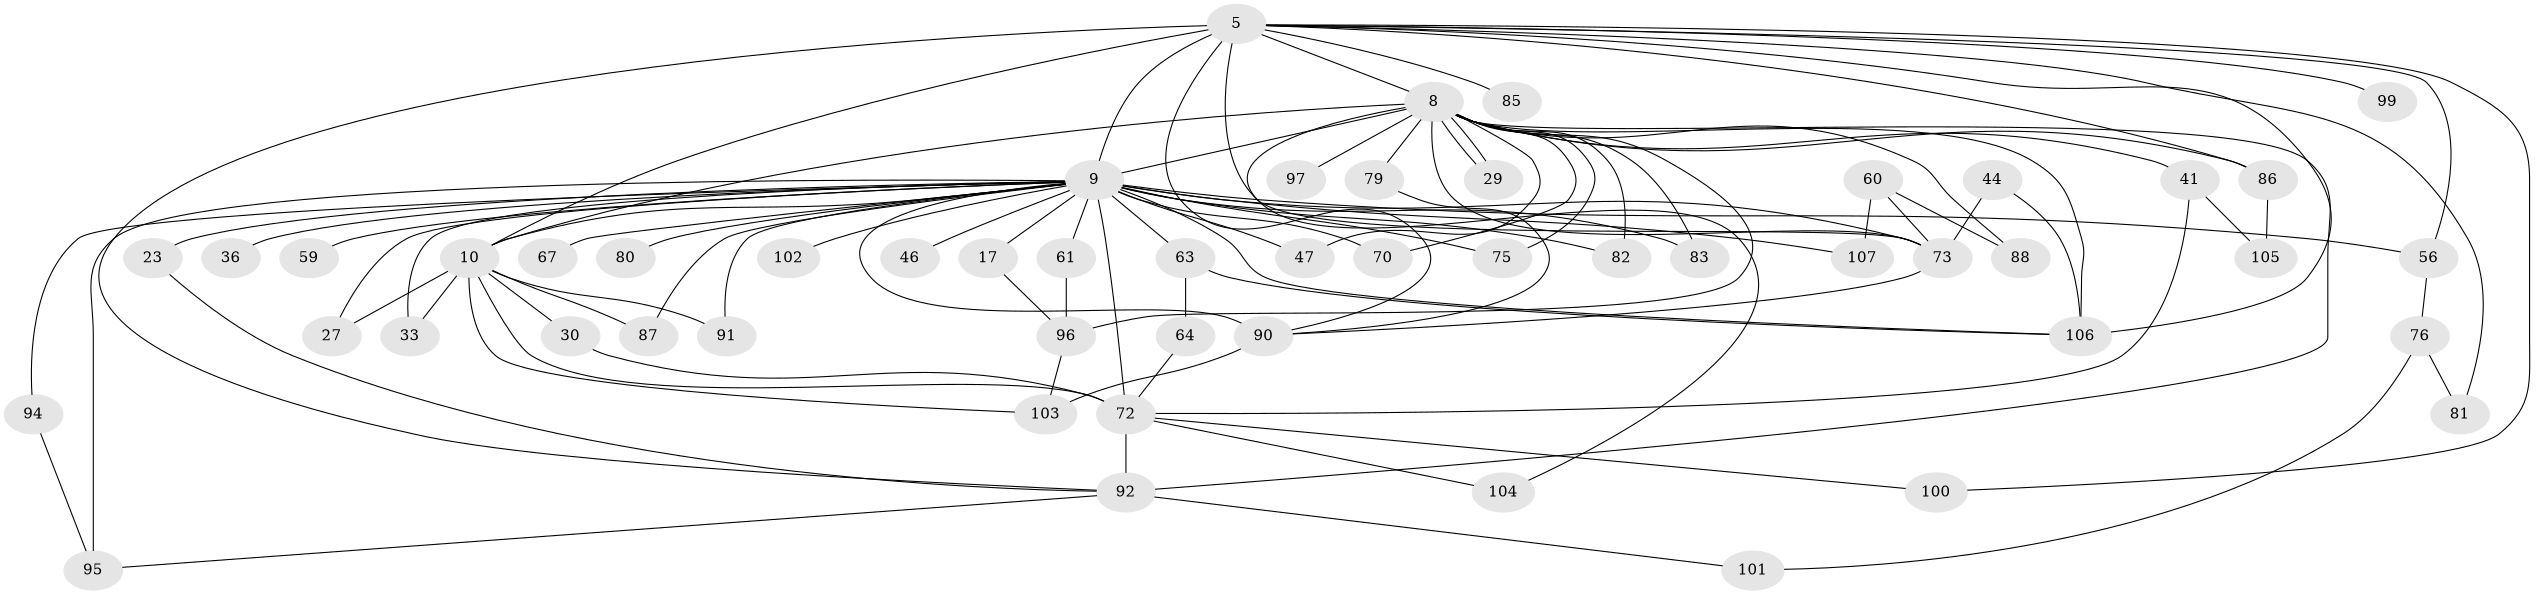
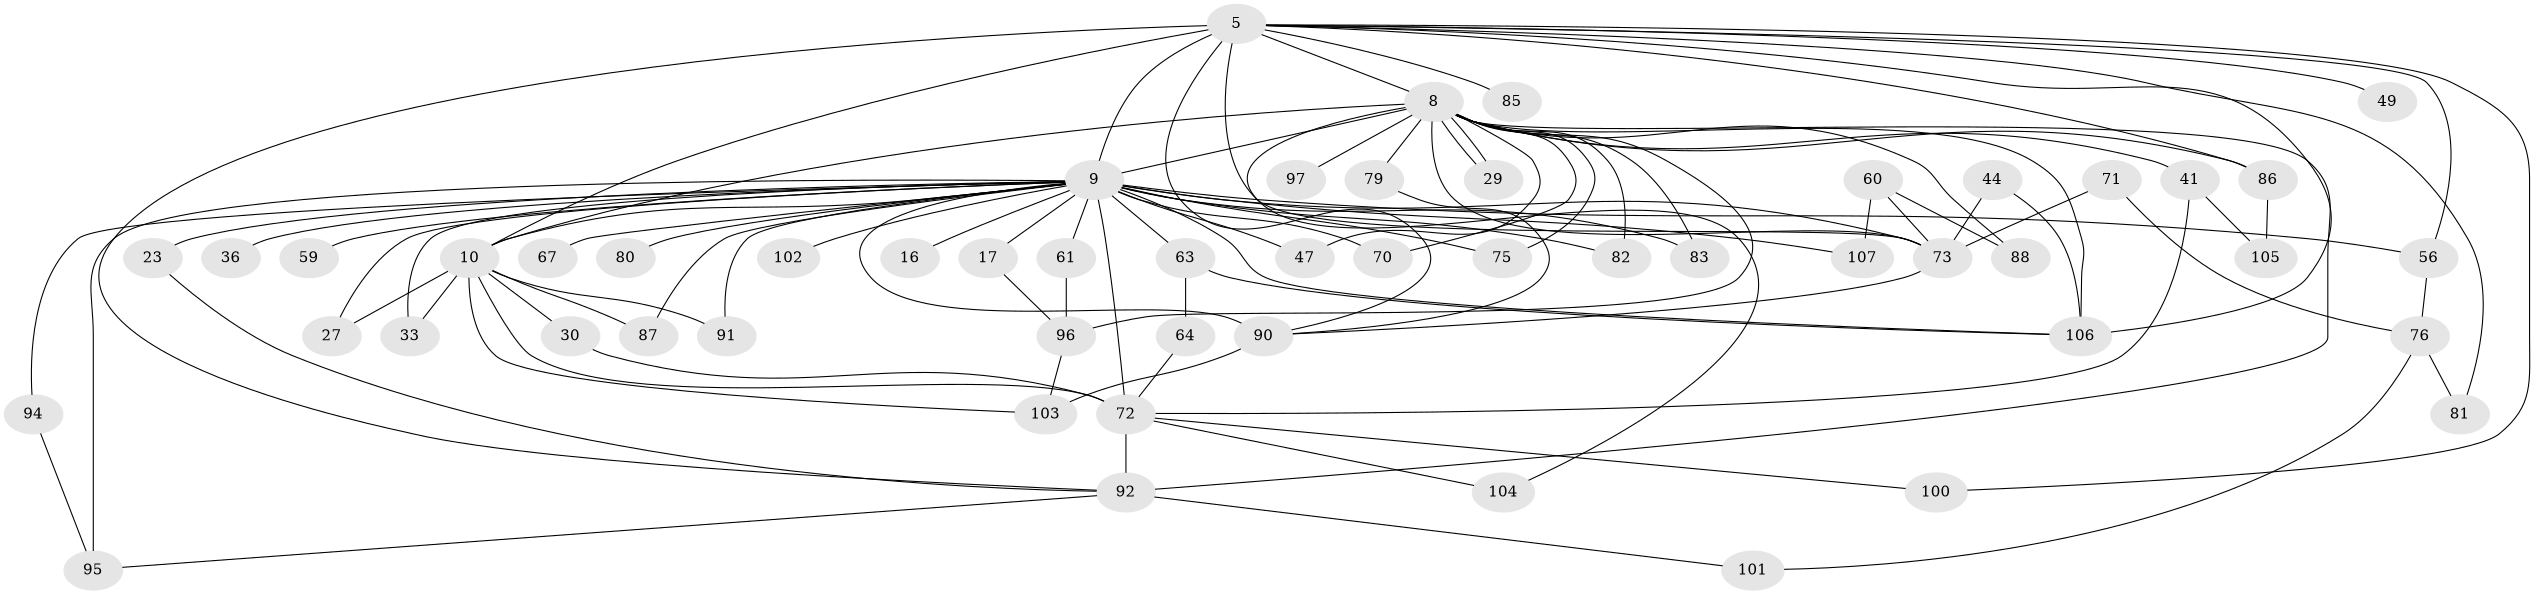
(2387, 102) -> (2387, 102)
none -> (2112, 180)
(910, 258) -> (910, 258)
